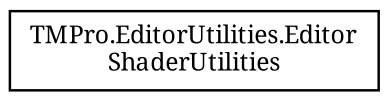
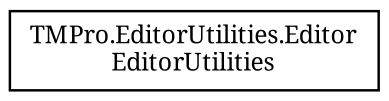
(194, 51) -> (194, 51)
